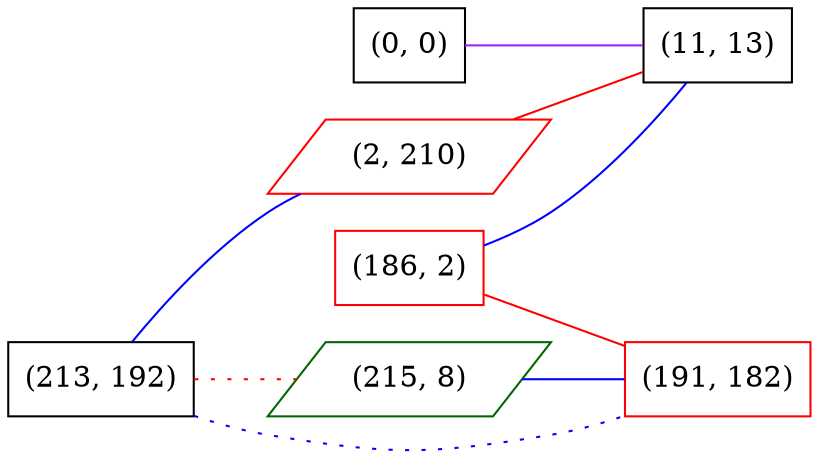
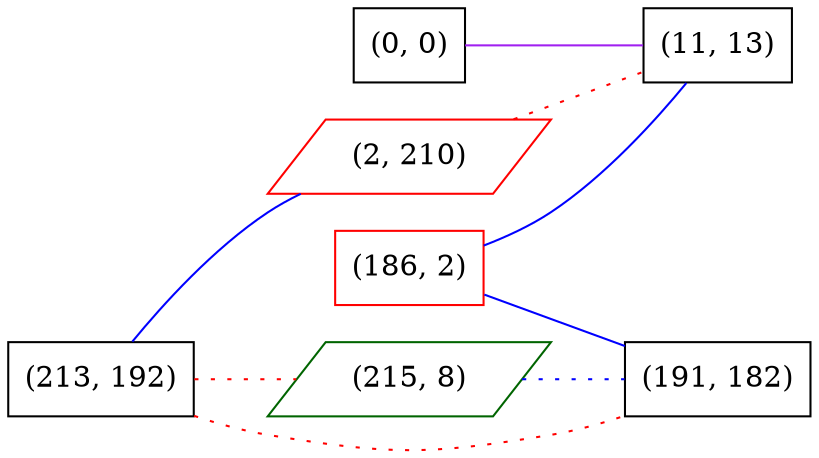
(578, 96) -> (578, 96)
(555, 320) -> (555, 320)
(573, 379) -> (573, 379)
(718, 379) -> (718, 379)
(409, 450) -> (409, 450)
